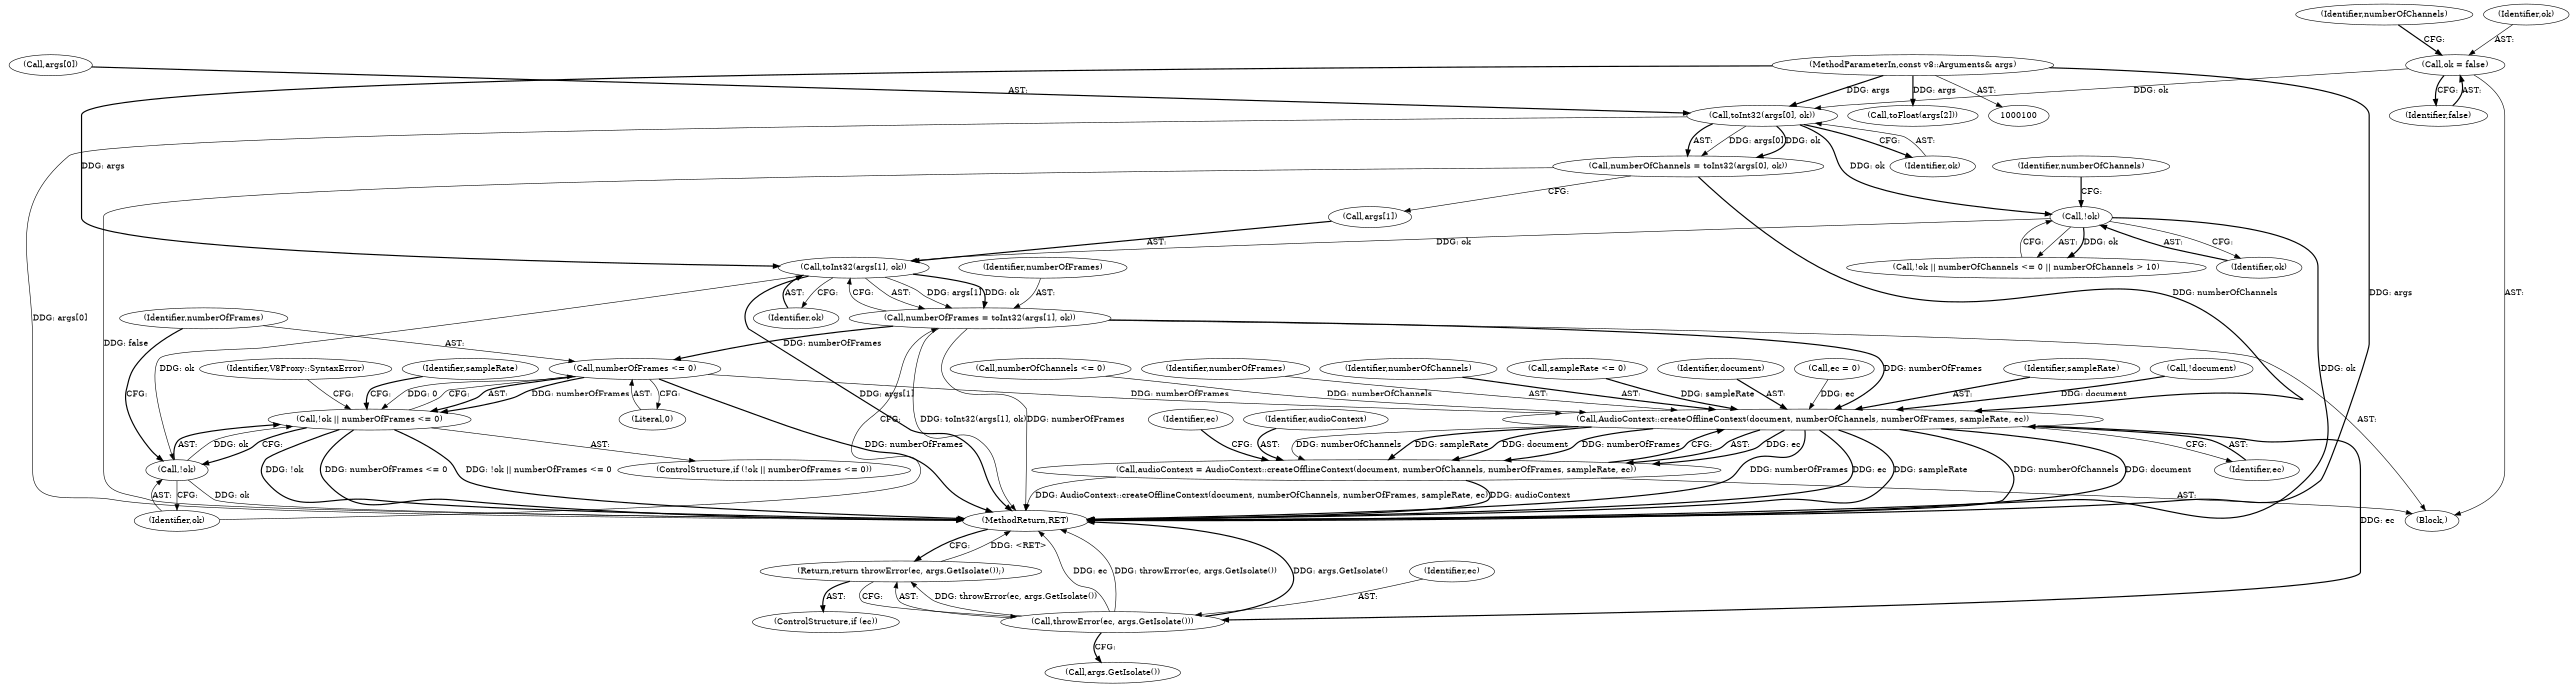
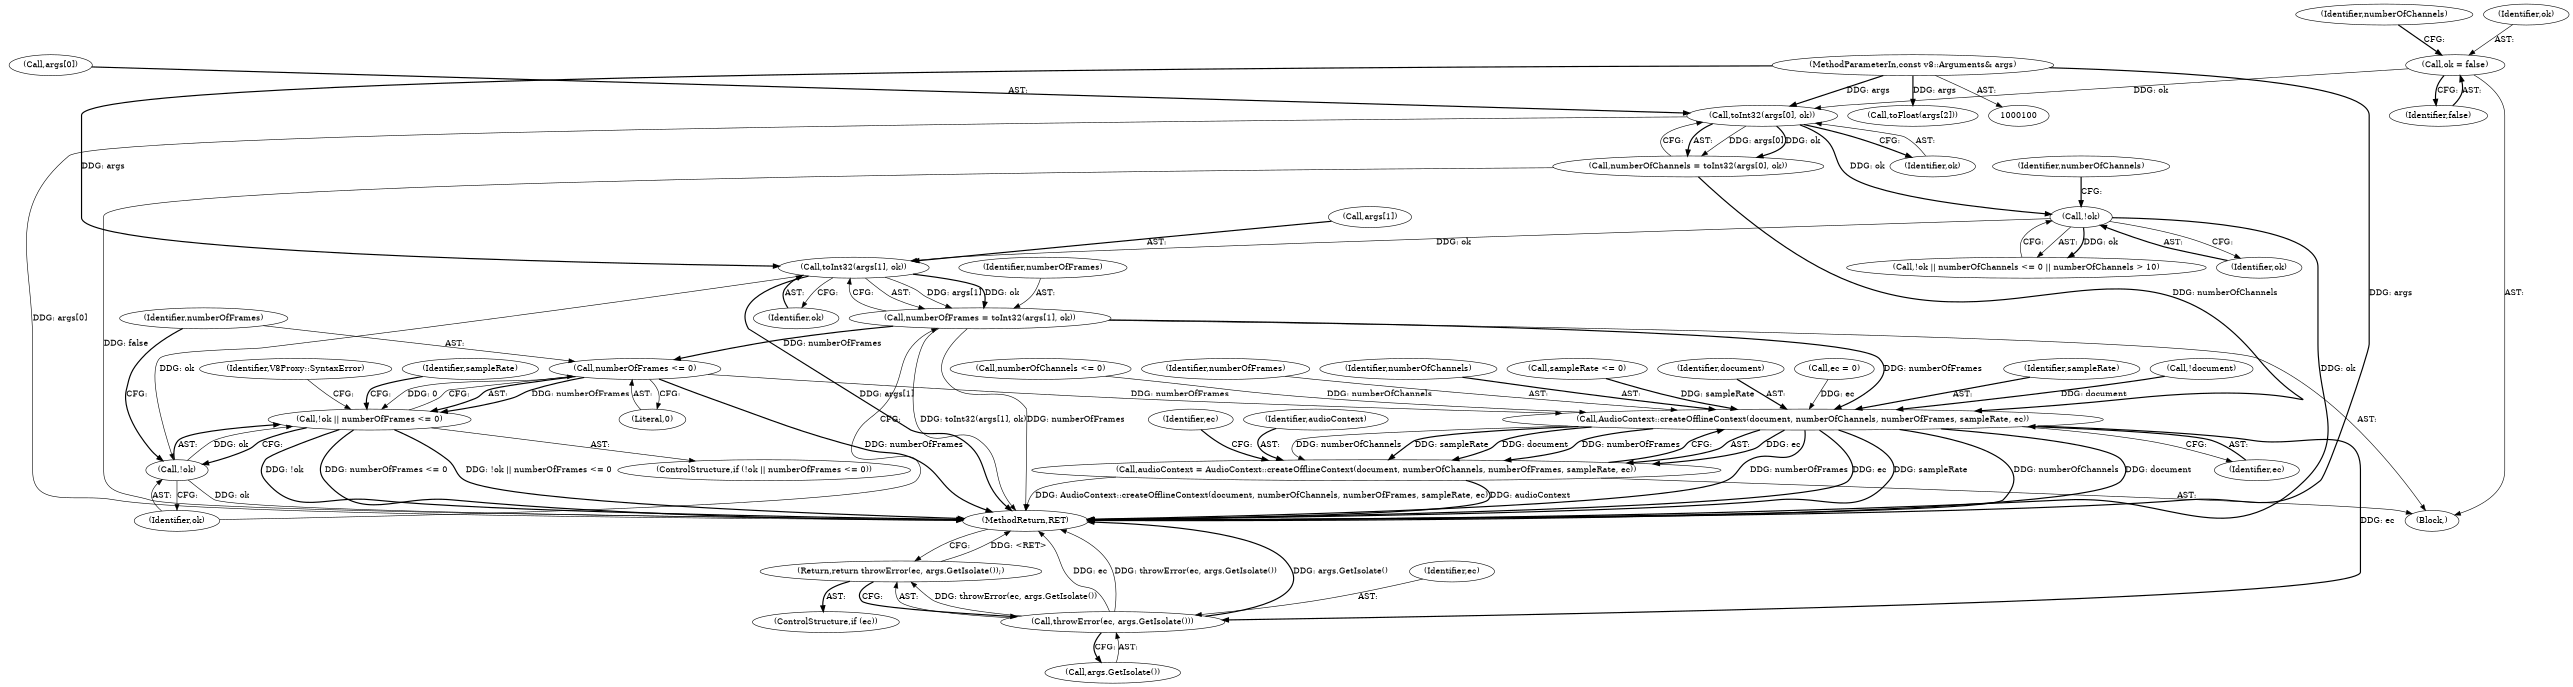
(1521, 193) -> (1668, 132)
(953, 540) -> (953, 540)
(905, 609) -> (905, 609)
none -> (1119, 650)
